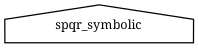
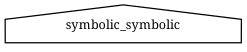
(99, 26) -> (123, 26)
